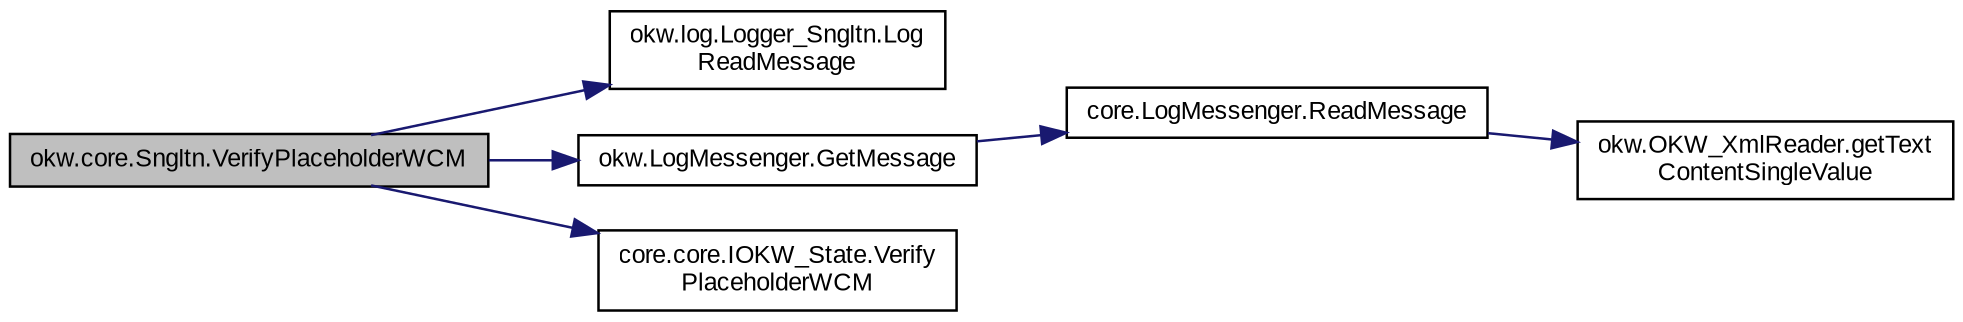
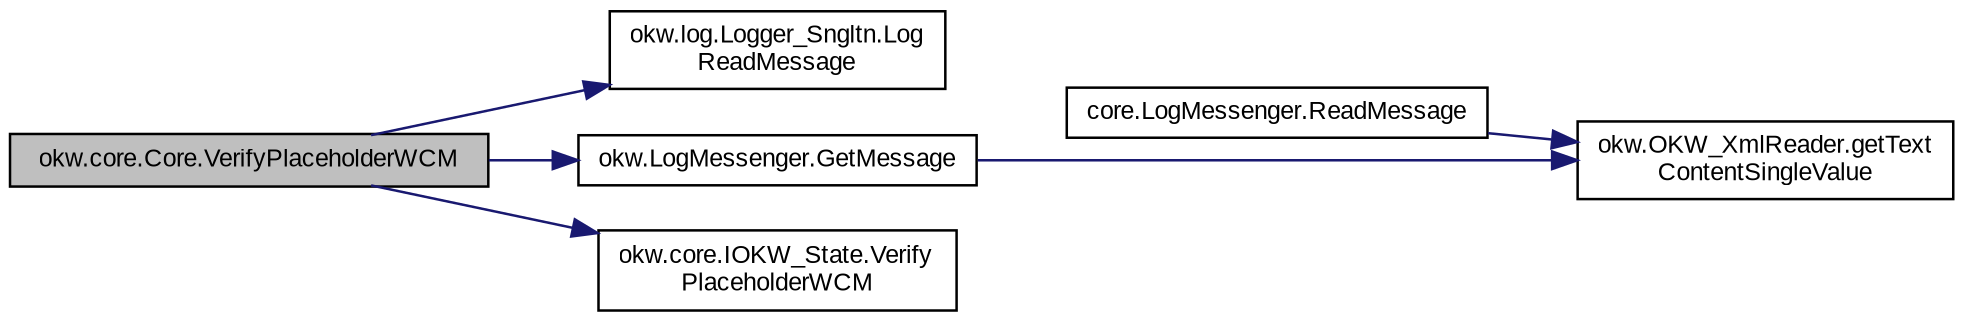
(1009, 138) -> (1265, 160)
(249, 160) -> (249, 160)
(778, 270) -> (778, 270)
